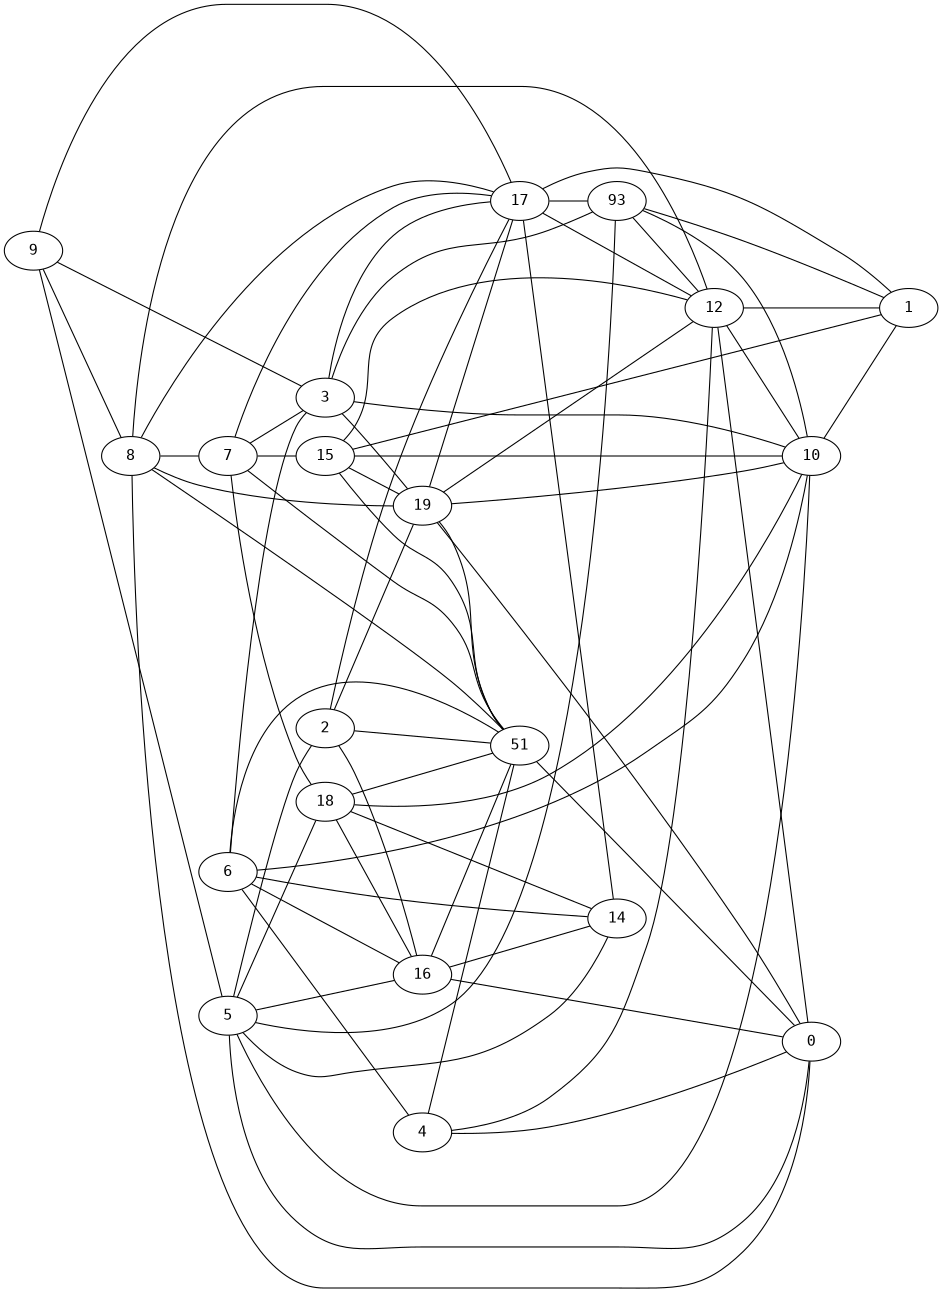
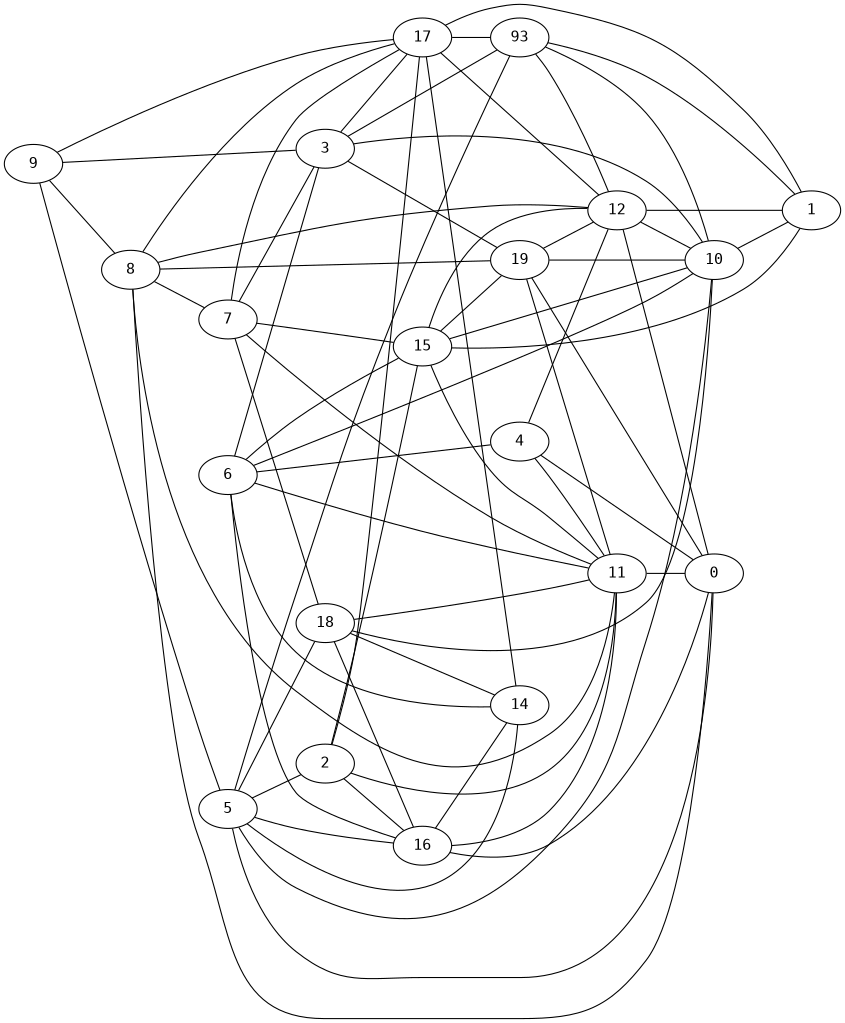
(471, 353) -> none
none -> (319, 404)
(376, 612) -> (377, 556)
(520, 746) -> (617, 573)
